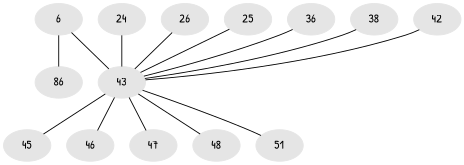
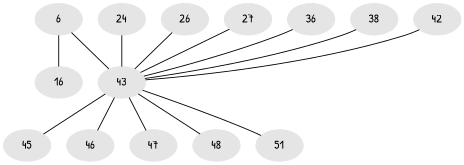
(248, 19) -> (248, 19)
(59, 82) -> (59, 82)
